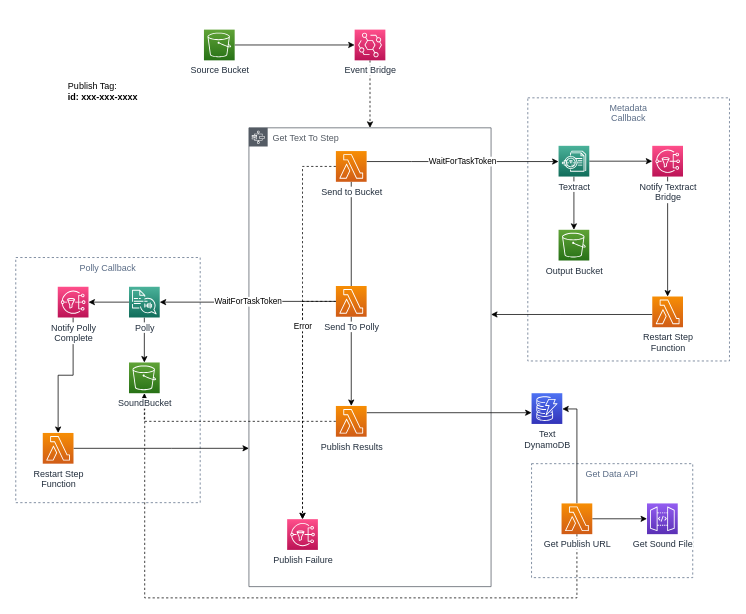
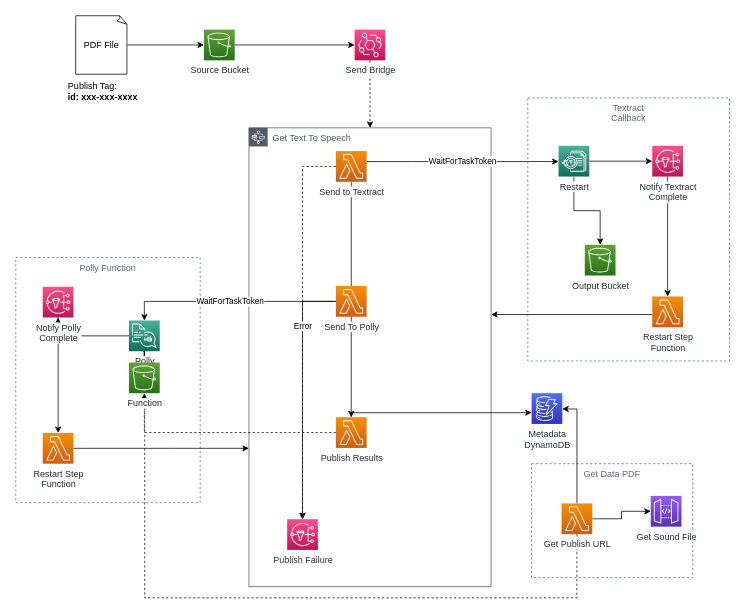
none -> (101, 45)
none -> (197, 45)
(371, 71) -> (371, 71)
(628, 108) -> (628, 108)
(309, 139) -> (314, 139)
(575, 187) -> (575, 187)
(352, 193) -> (352, 193)
(668, 193) -> (668, 193)
(574, 245) -> (600, 260)
(107, 268) -> (107, 268)
(73, 302) -> (58, 302)
(144, 302) -> (144, 336)
(145, 404) -> (145, 404)
(351, 422) -> (351, 433)
(548, 440) -> (548, 440)
(612, 474) -> (612, 474)
(302, 515) -> (302, 515)
(662, 519) -> (666, 512)
